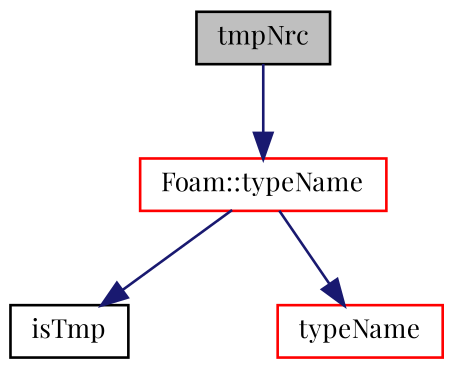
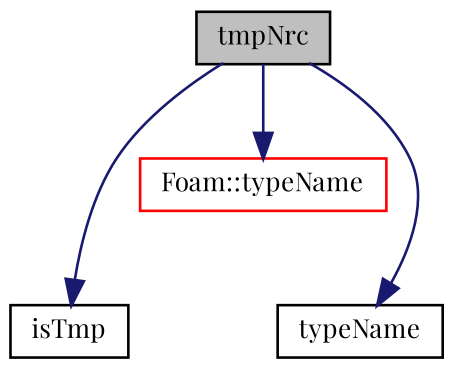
(304, 247) -> (407, 154)
(177, 250) -> (121, 152)
(360, 331) -> (360, 331)
